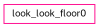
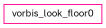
(49, 14) -> (53, 14)
